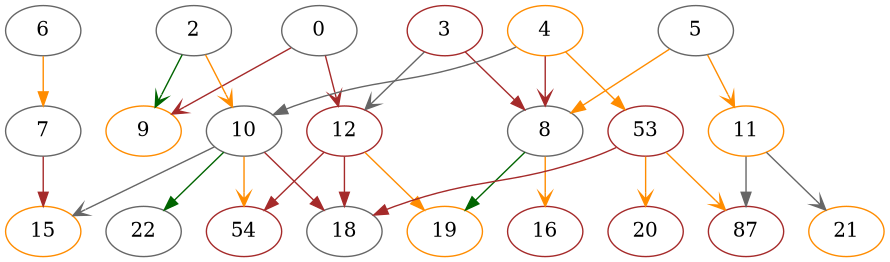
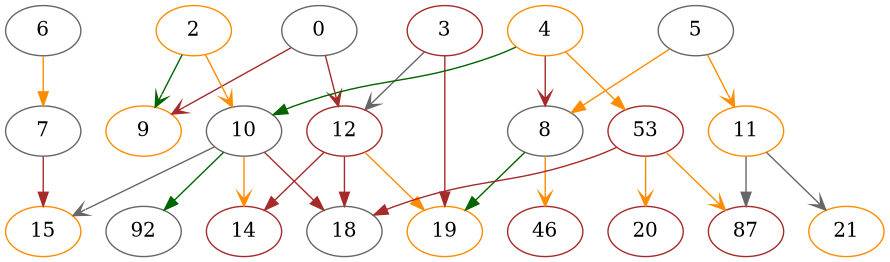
(194, 31) -> (194, 31)
(490, 76) -> (445, 124)
(413, 78) -> (413, 78)
(144, 231) -> (144, 231)
(244, 231) -> (244, 231)
(545, 231) -> (545, 231)
